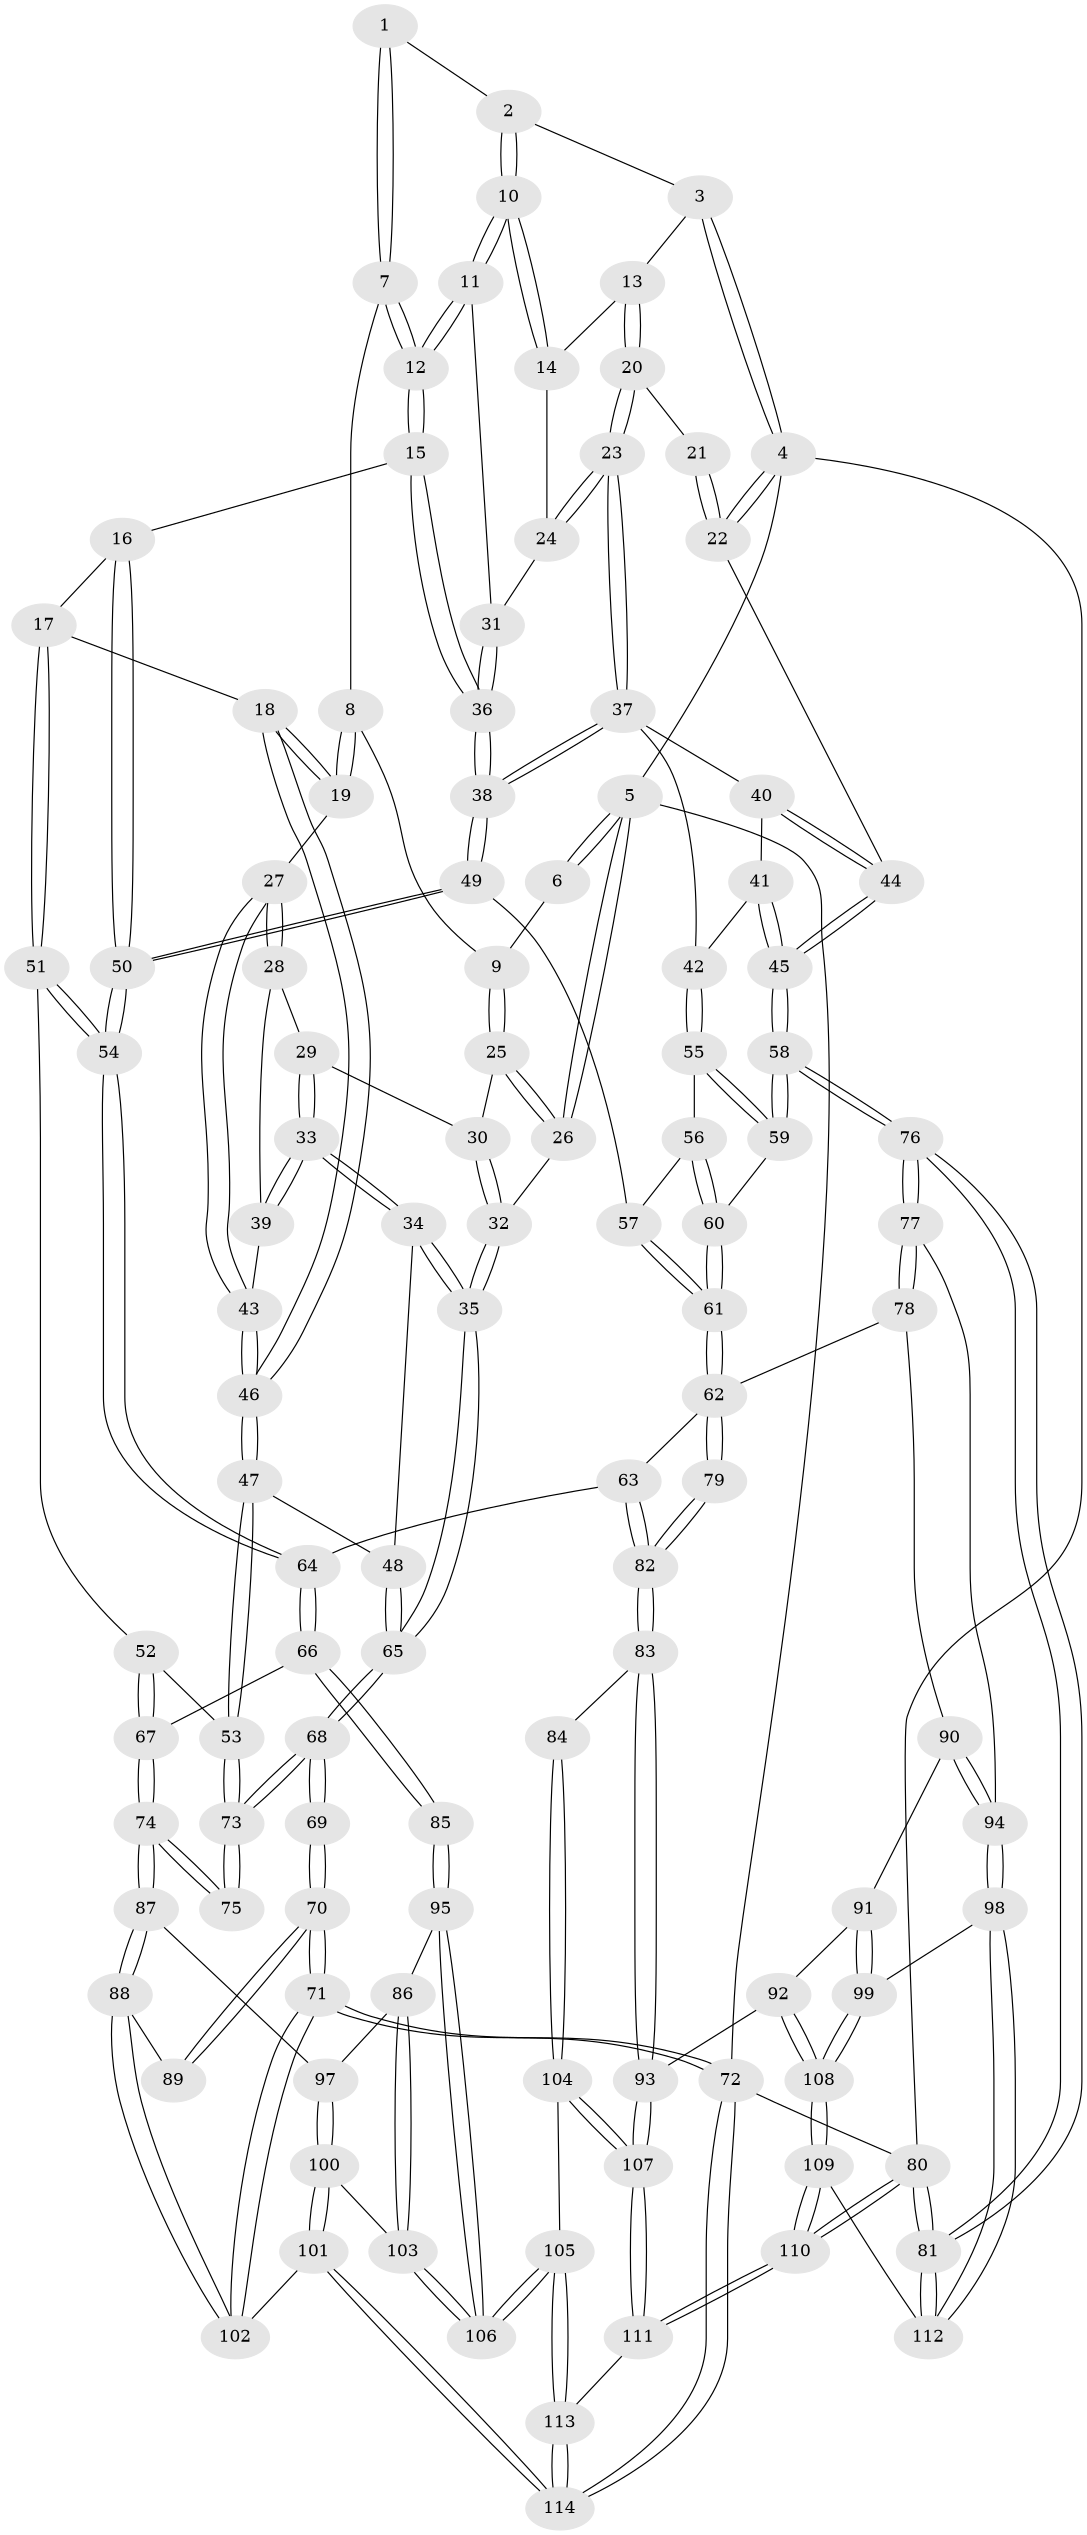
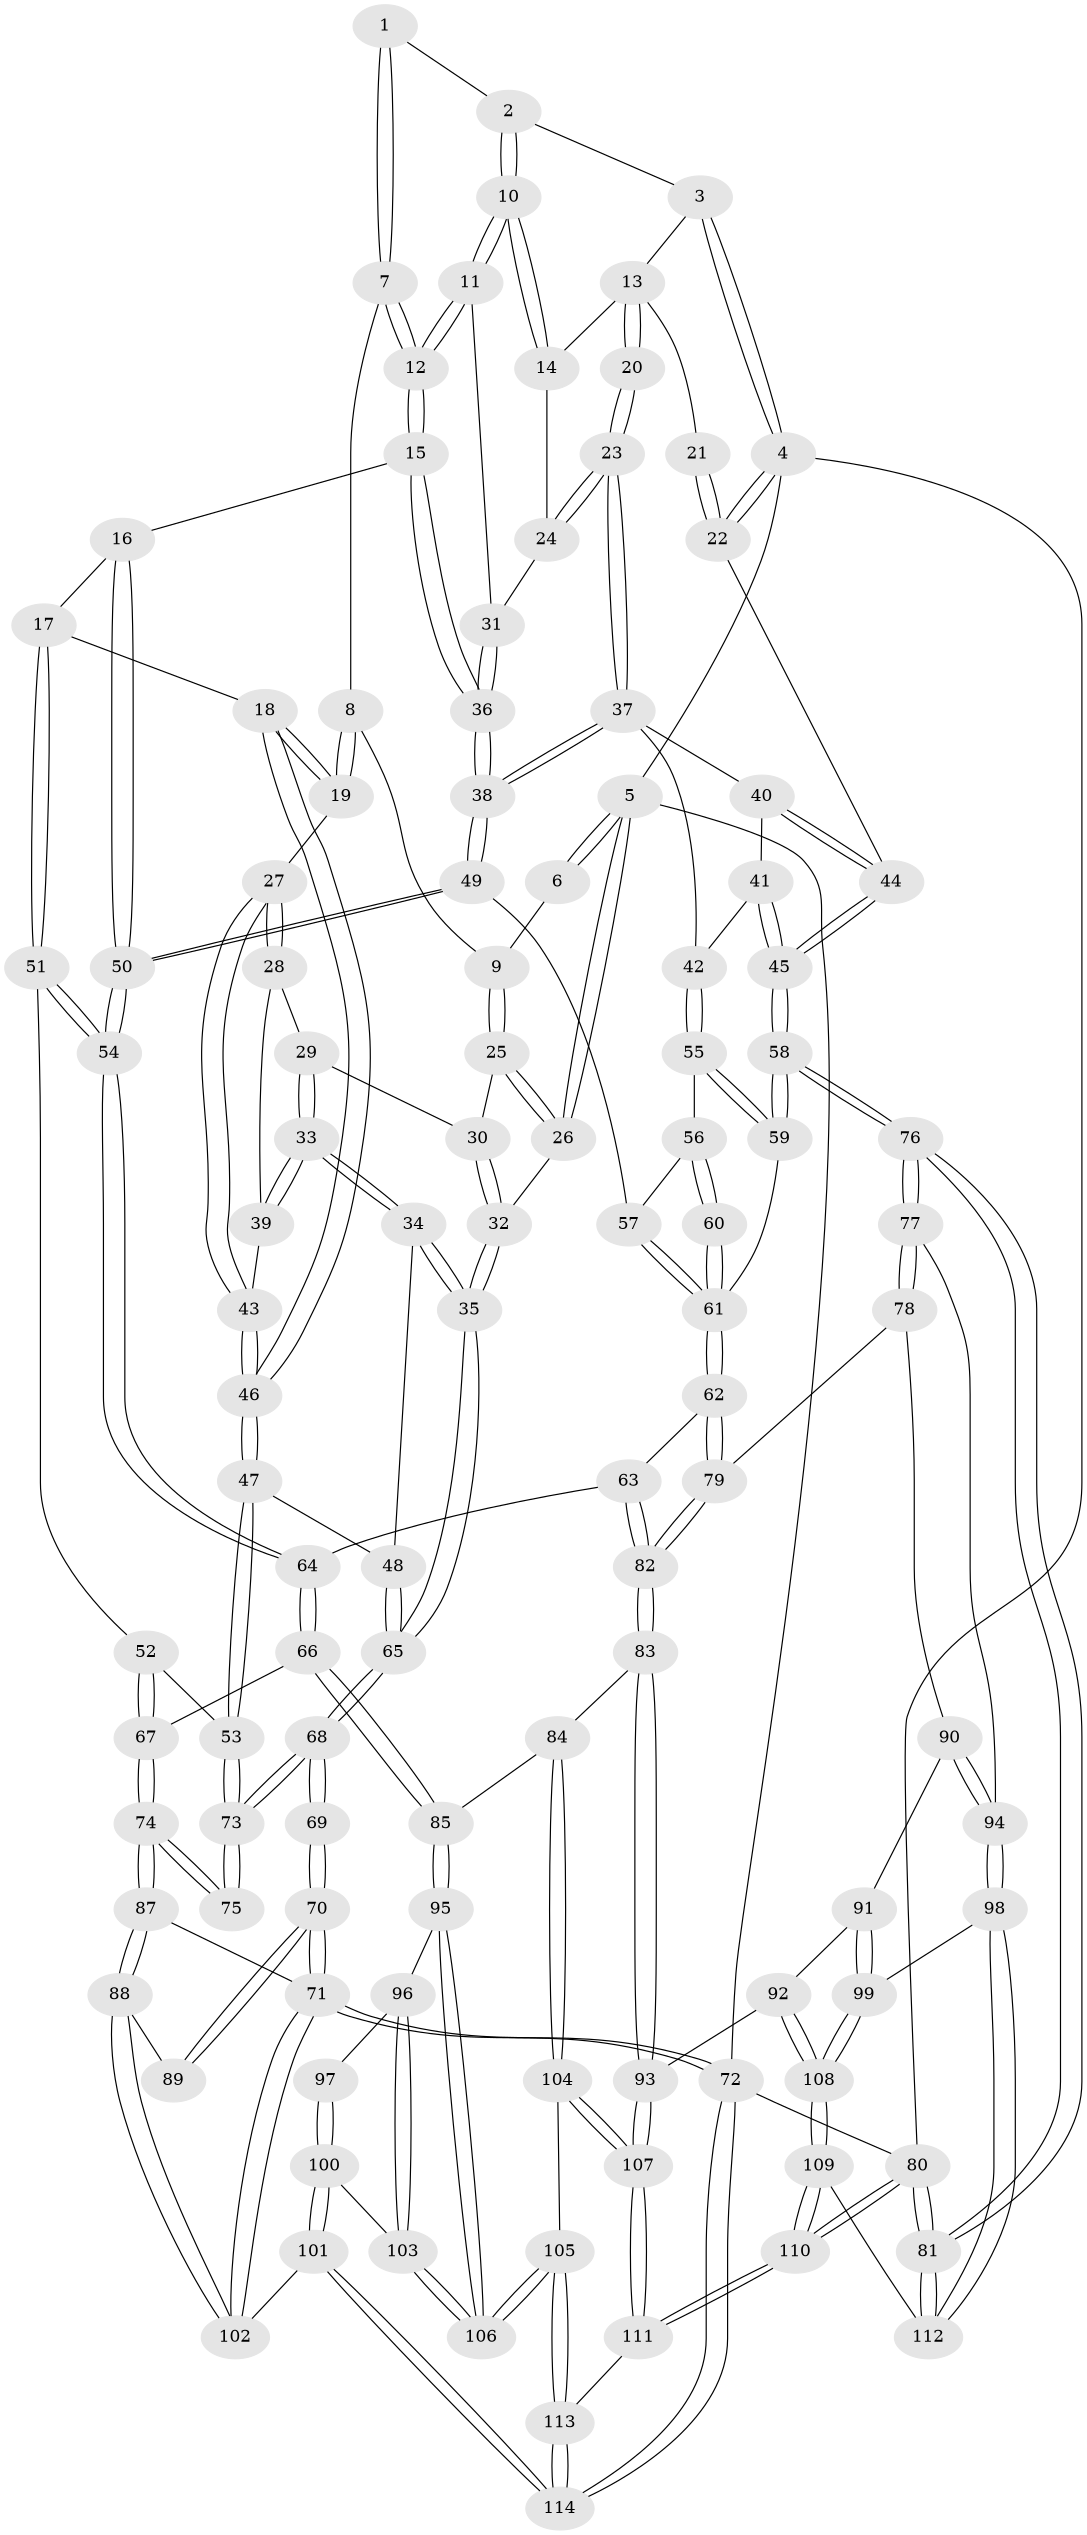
(665, 411) -> (681, 364)
(747, 1182) -> (763, 1229)
(806, 1354) -> (802, 1402)
none -> (499, 1781)
(229, 1988) -> (232, 1952)
(403, 1995) -> (403, 1995)
